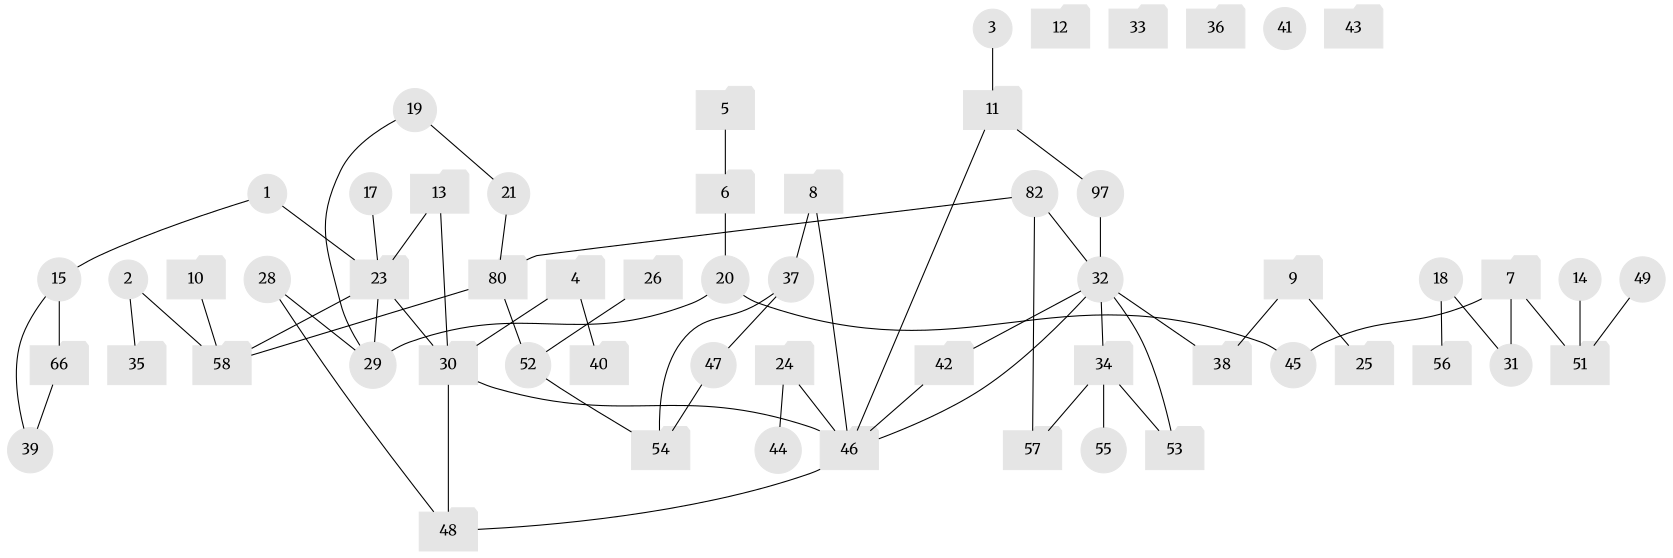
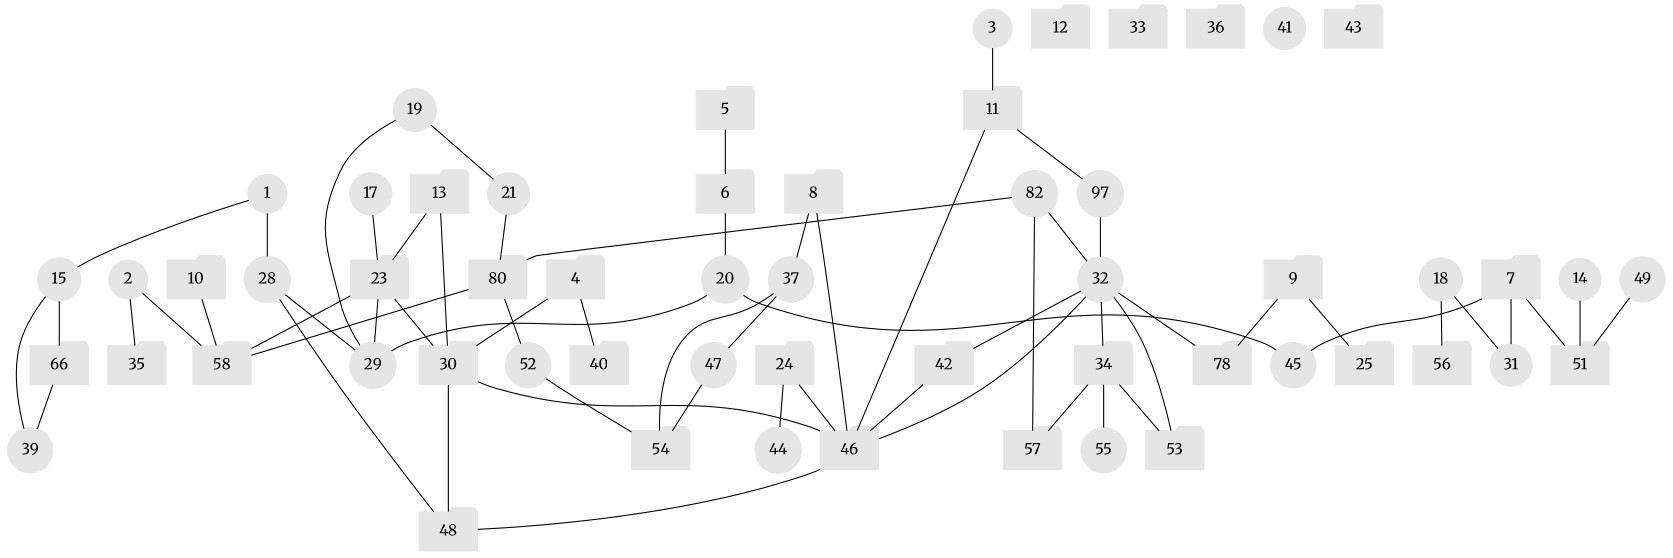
(319, 233) -> (267, 235)
(653, 279) -> none
(1222, 365) -> (1222, 365)
